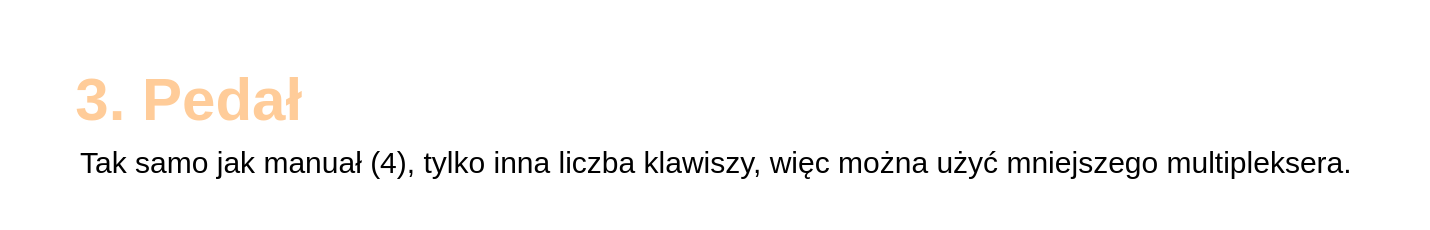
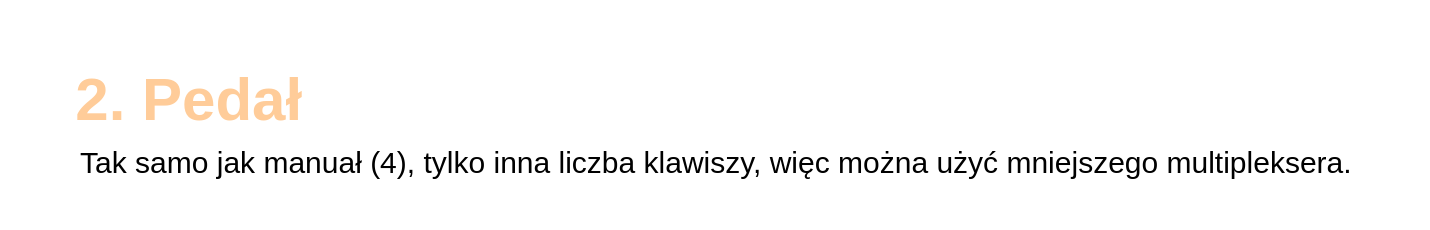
(190, 101) -> (190, 101)
